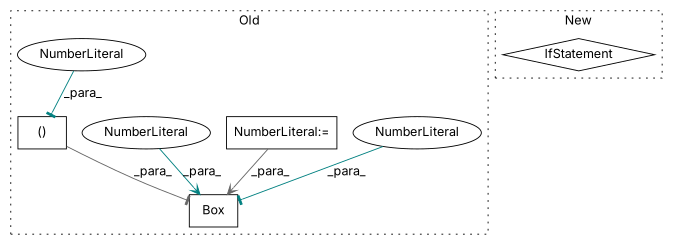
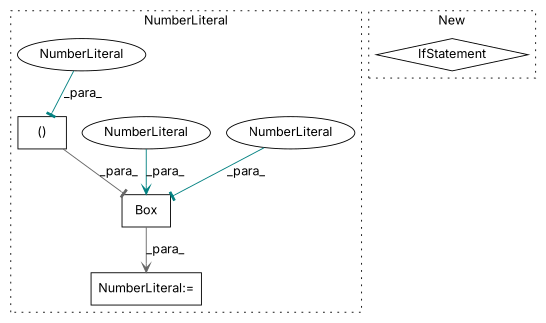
(249, 21) -> (186, 21)
(251, 168) -> (146, 245)
